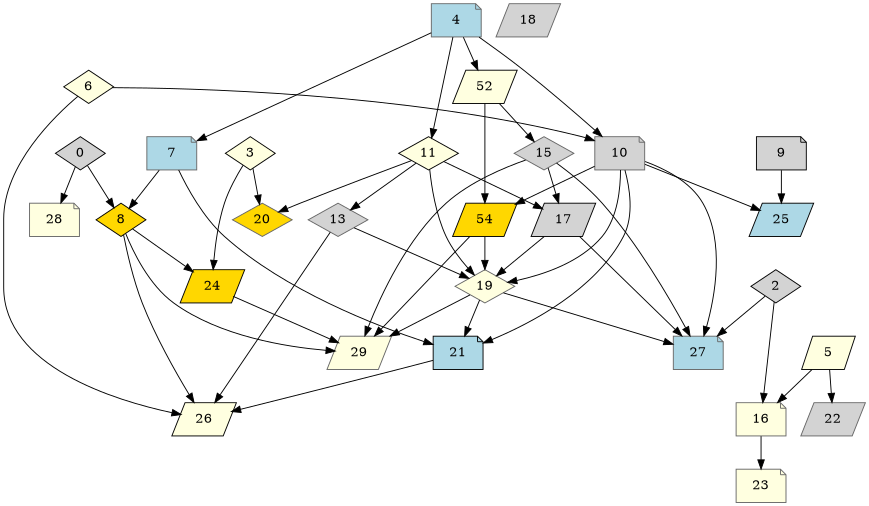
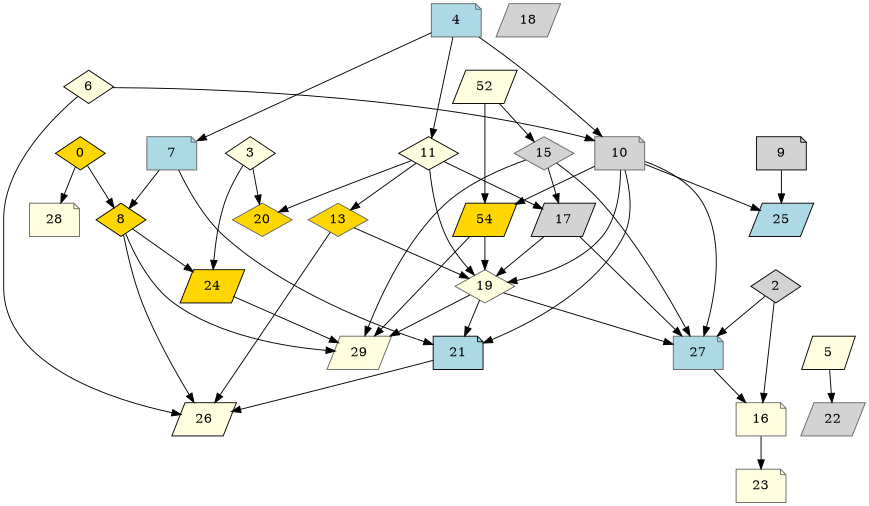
(469, 49) -> none
(80, 153) -> (80, 153)
(338, 220) -> (338, 220)
(798, 383) -> (727, 383)
